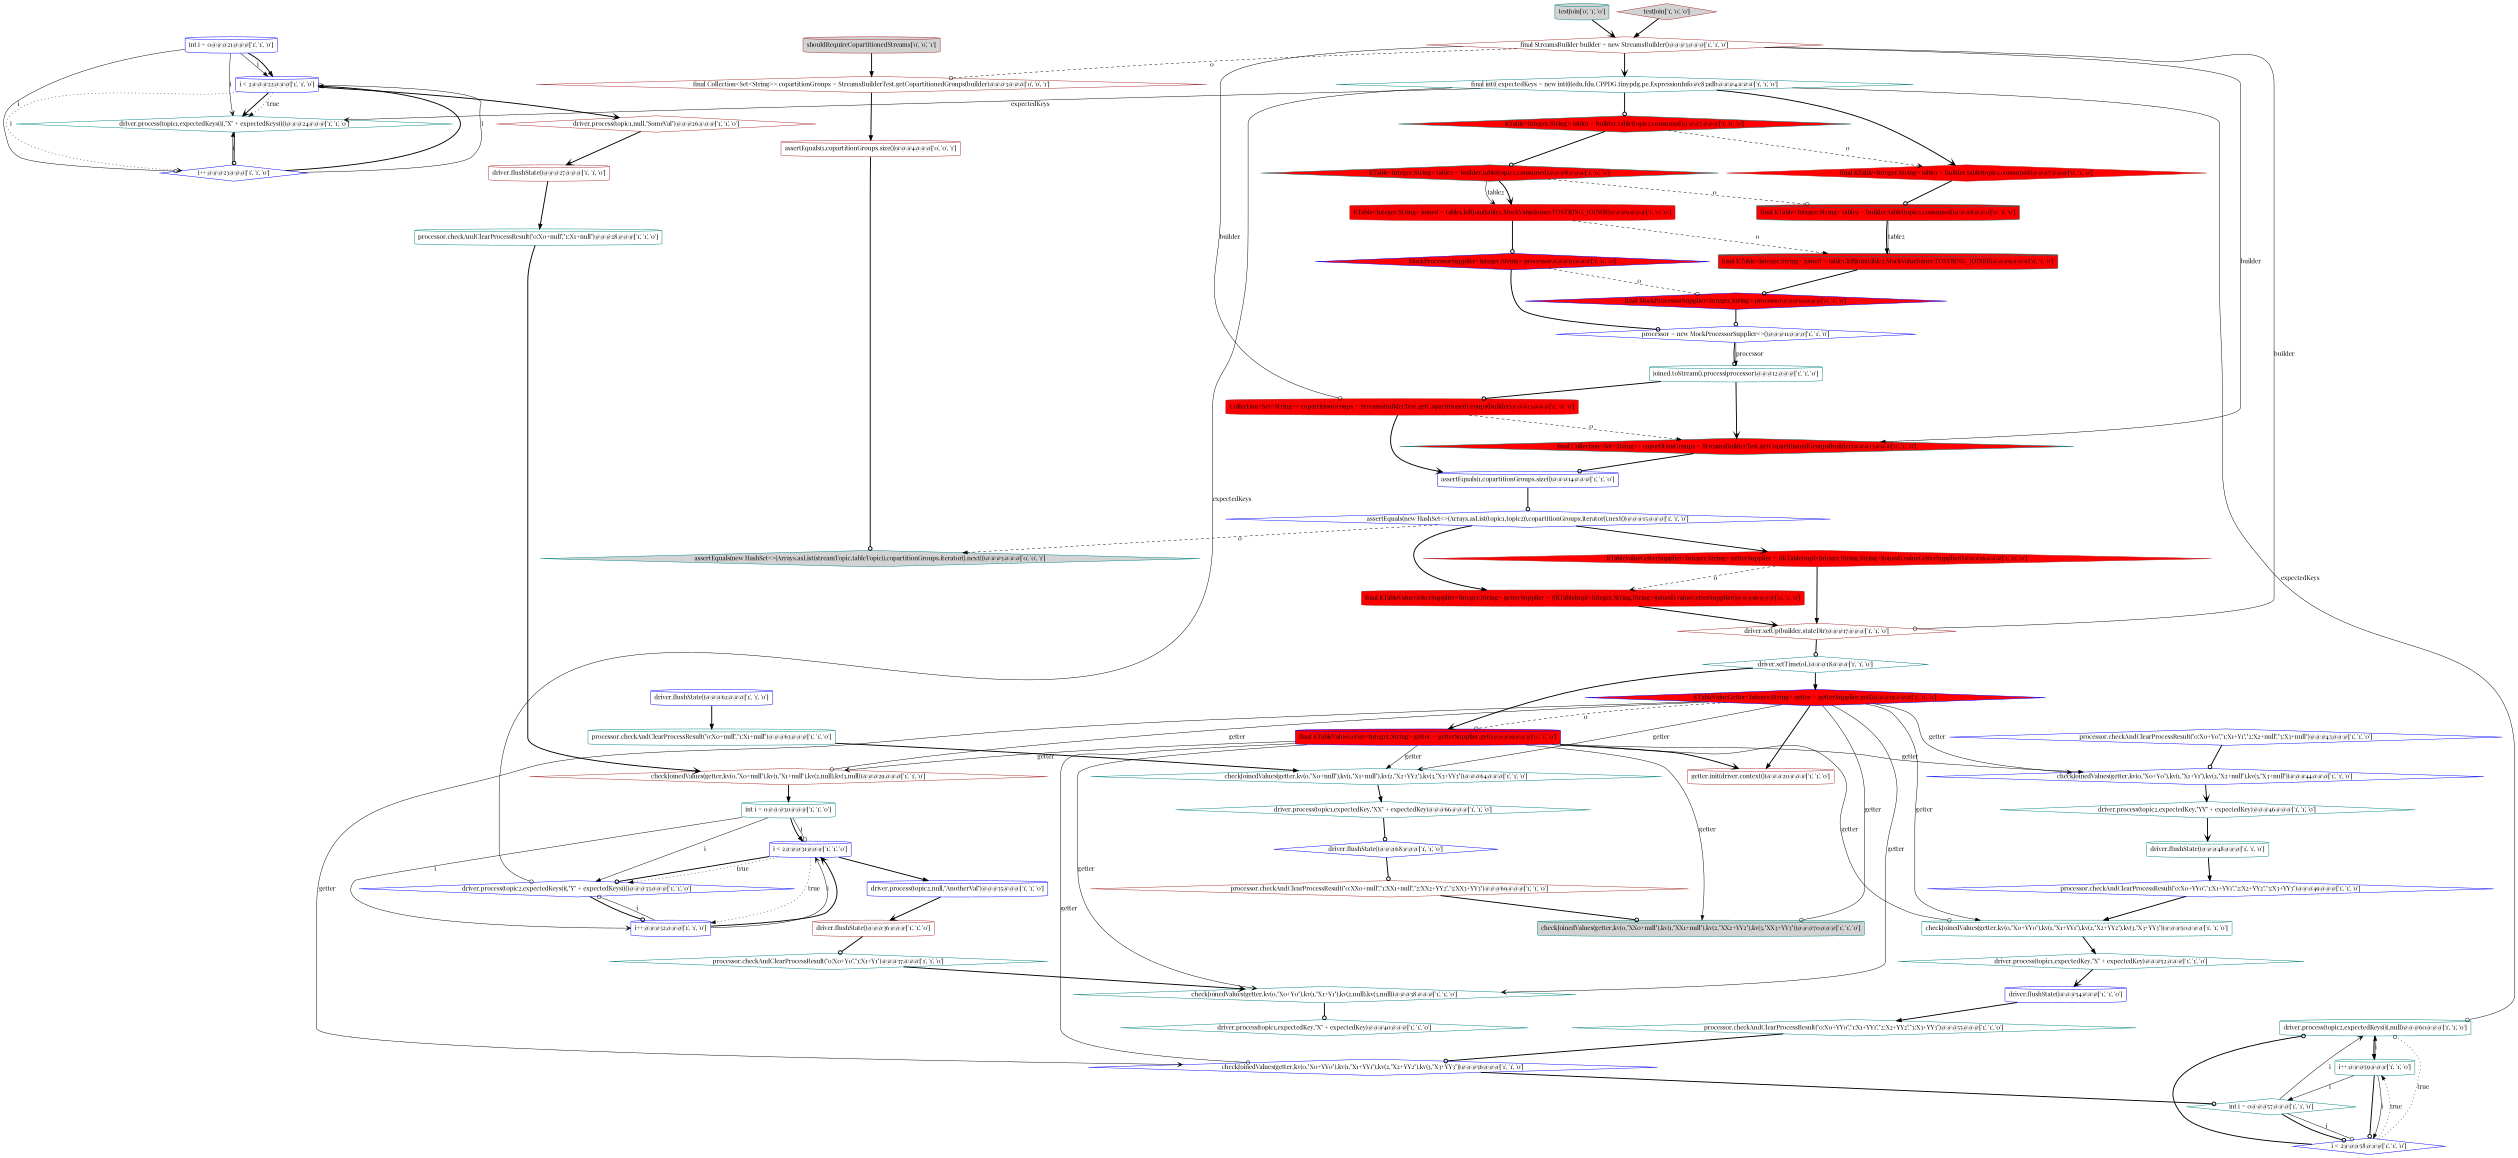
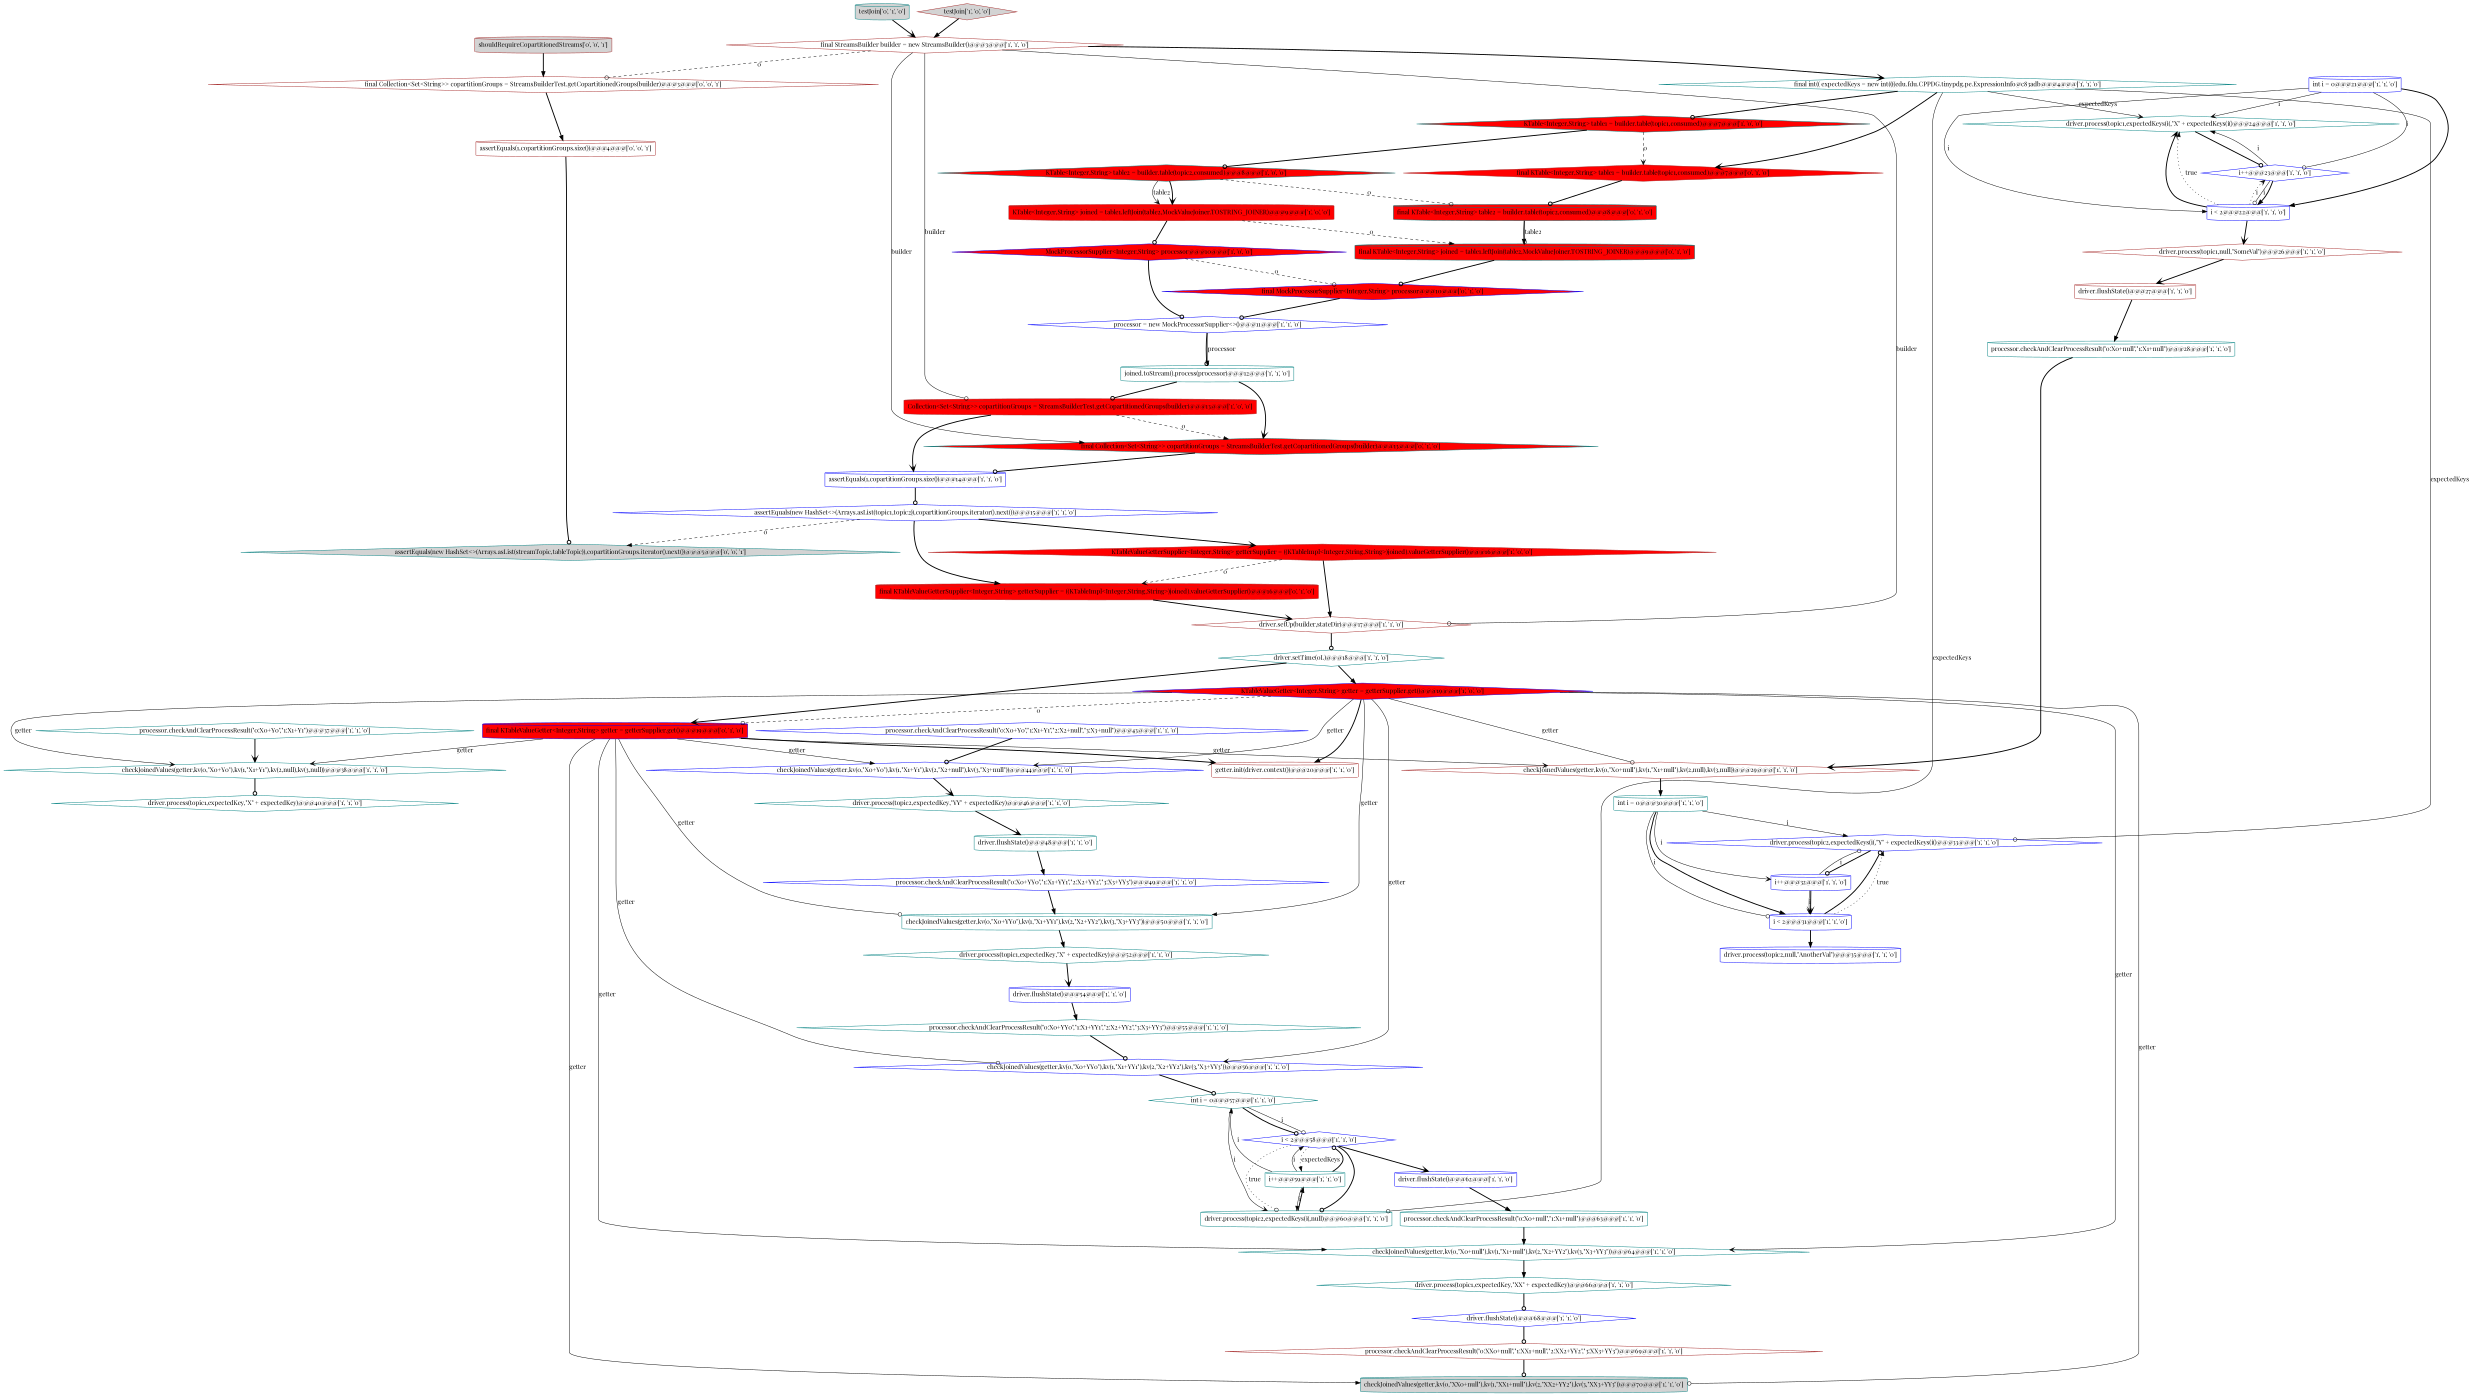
(779, 908) -> none
(873, 928) -> none
(2396, 1107) -> (1321, 1160)
none -> (1381, 1158)
